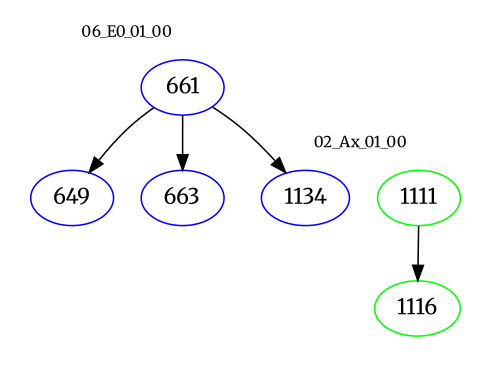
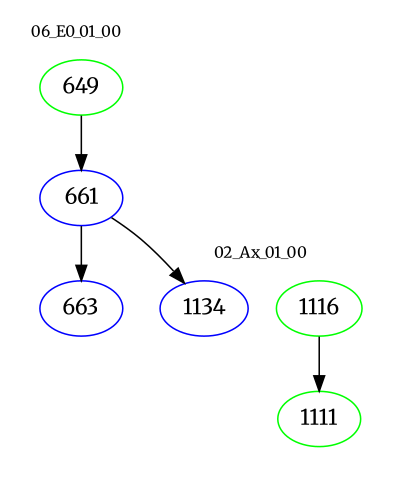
(125, 132) -> (81, 135)
(72, 198) -> (81, 87)
(418, 246) -> (319, 356)
